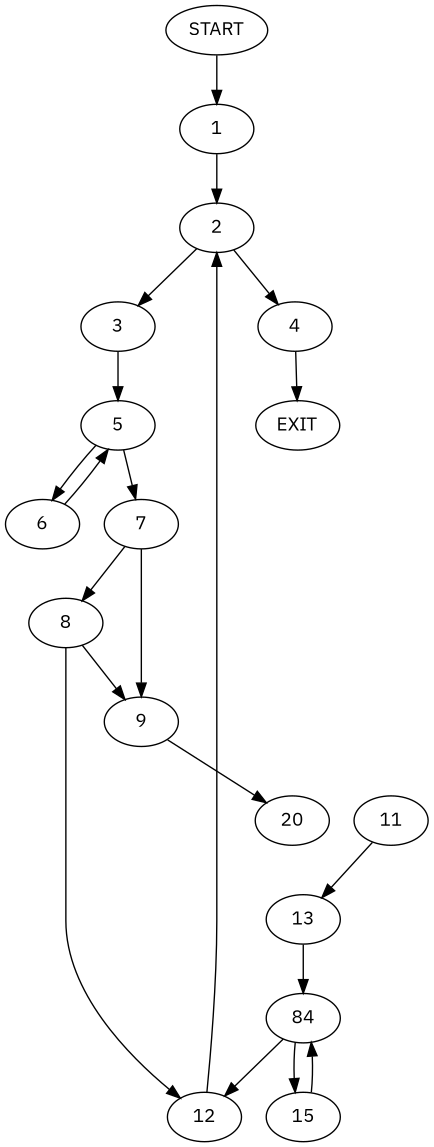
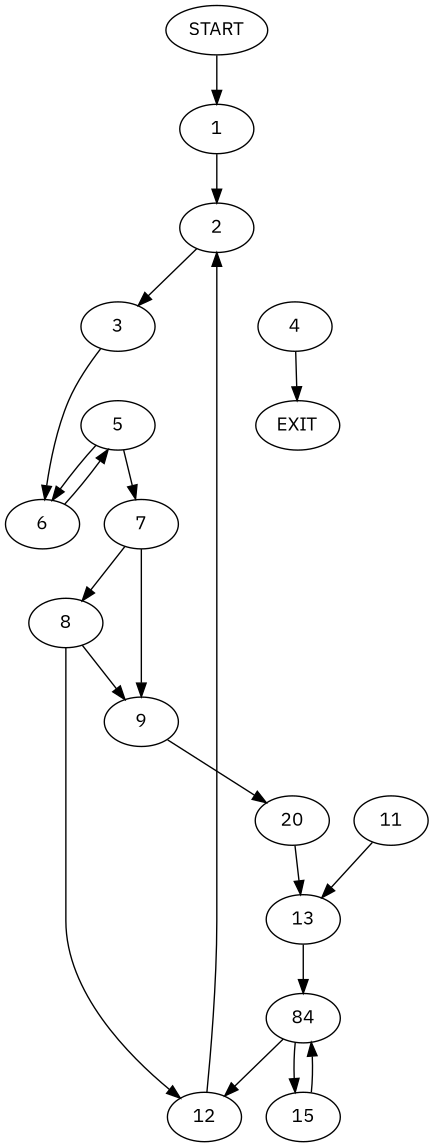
(252, 272) -> none
(118, 369) -> (64, 413)
none -> (297, 863)
